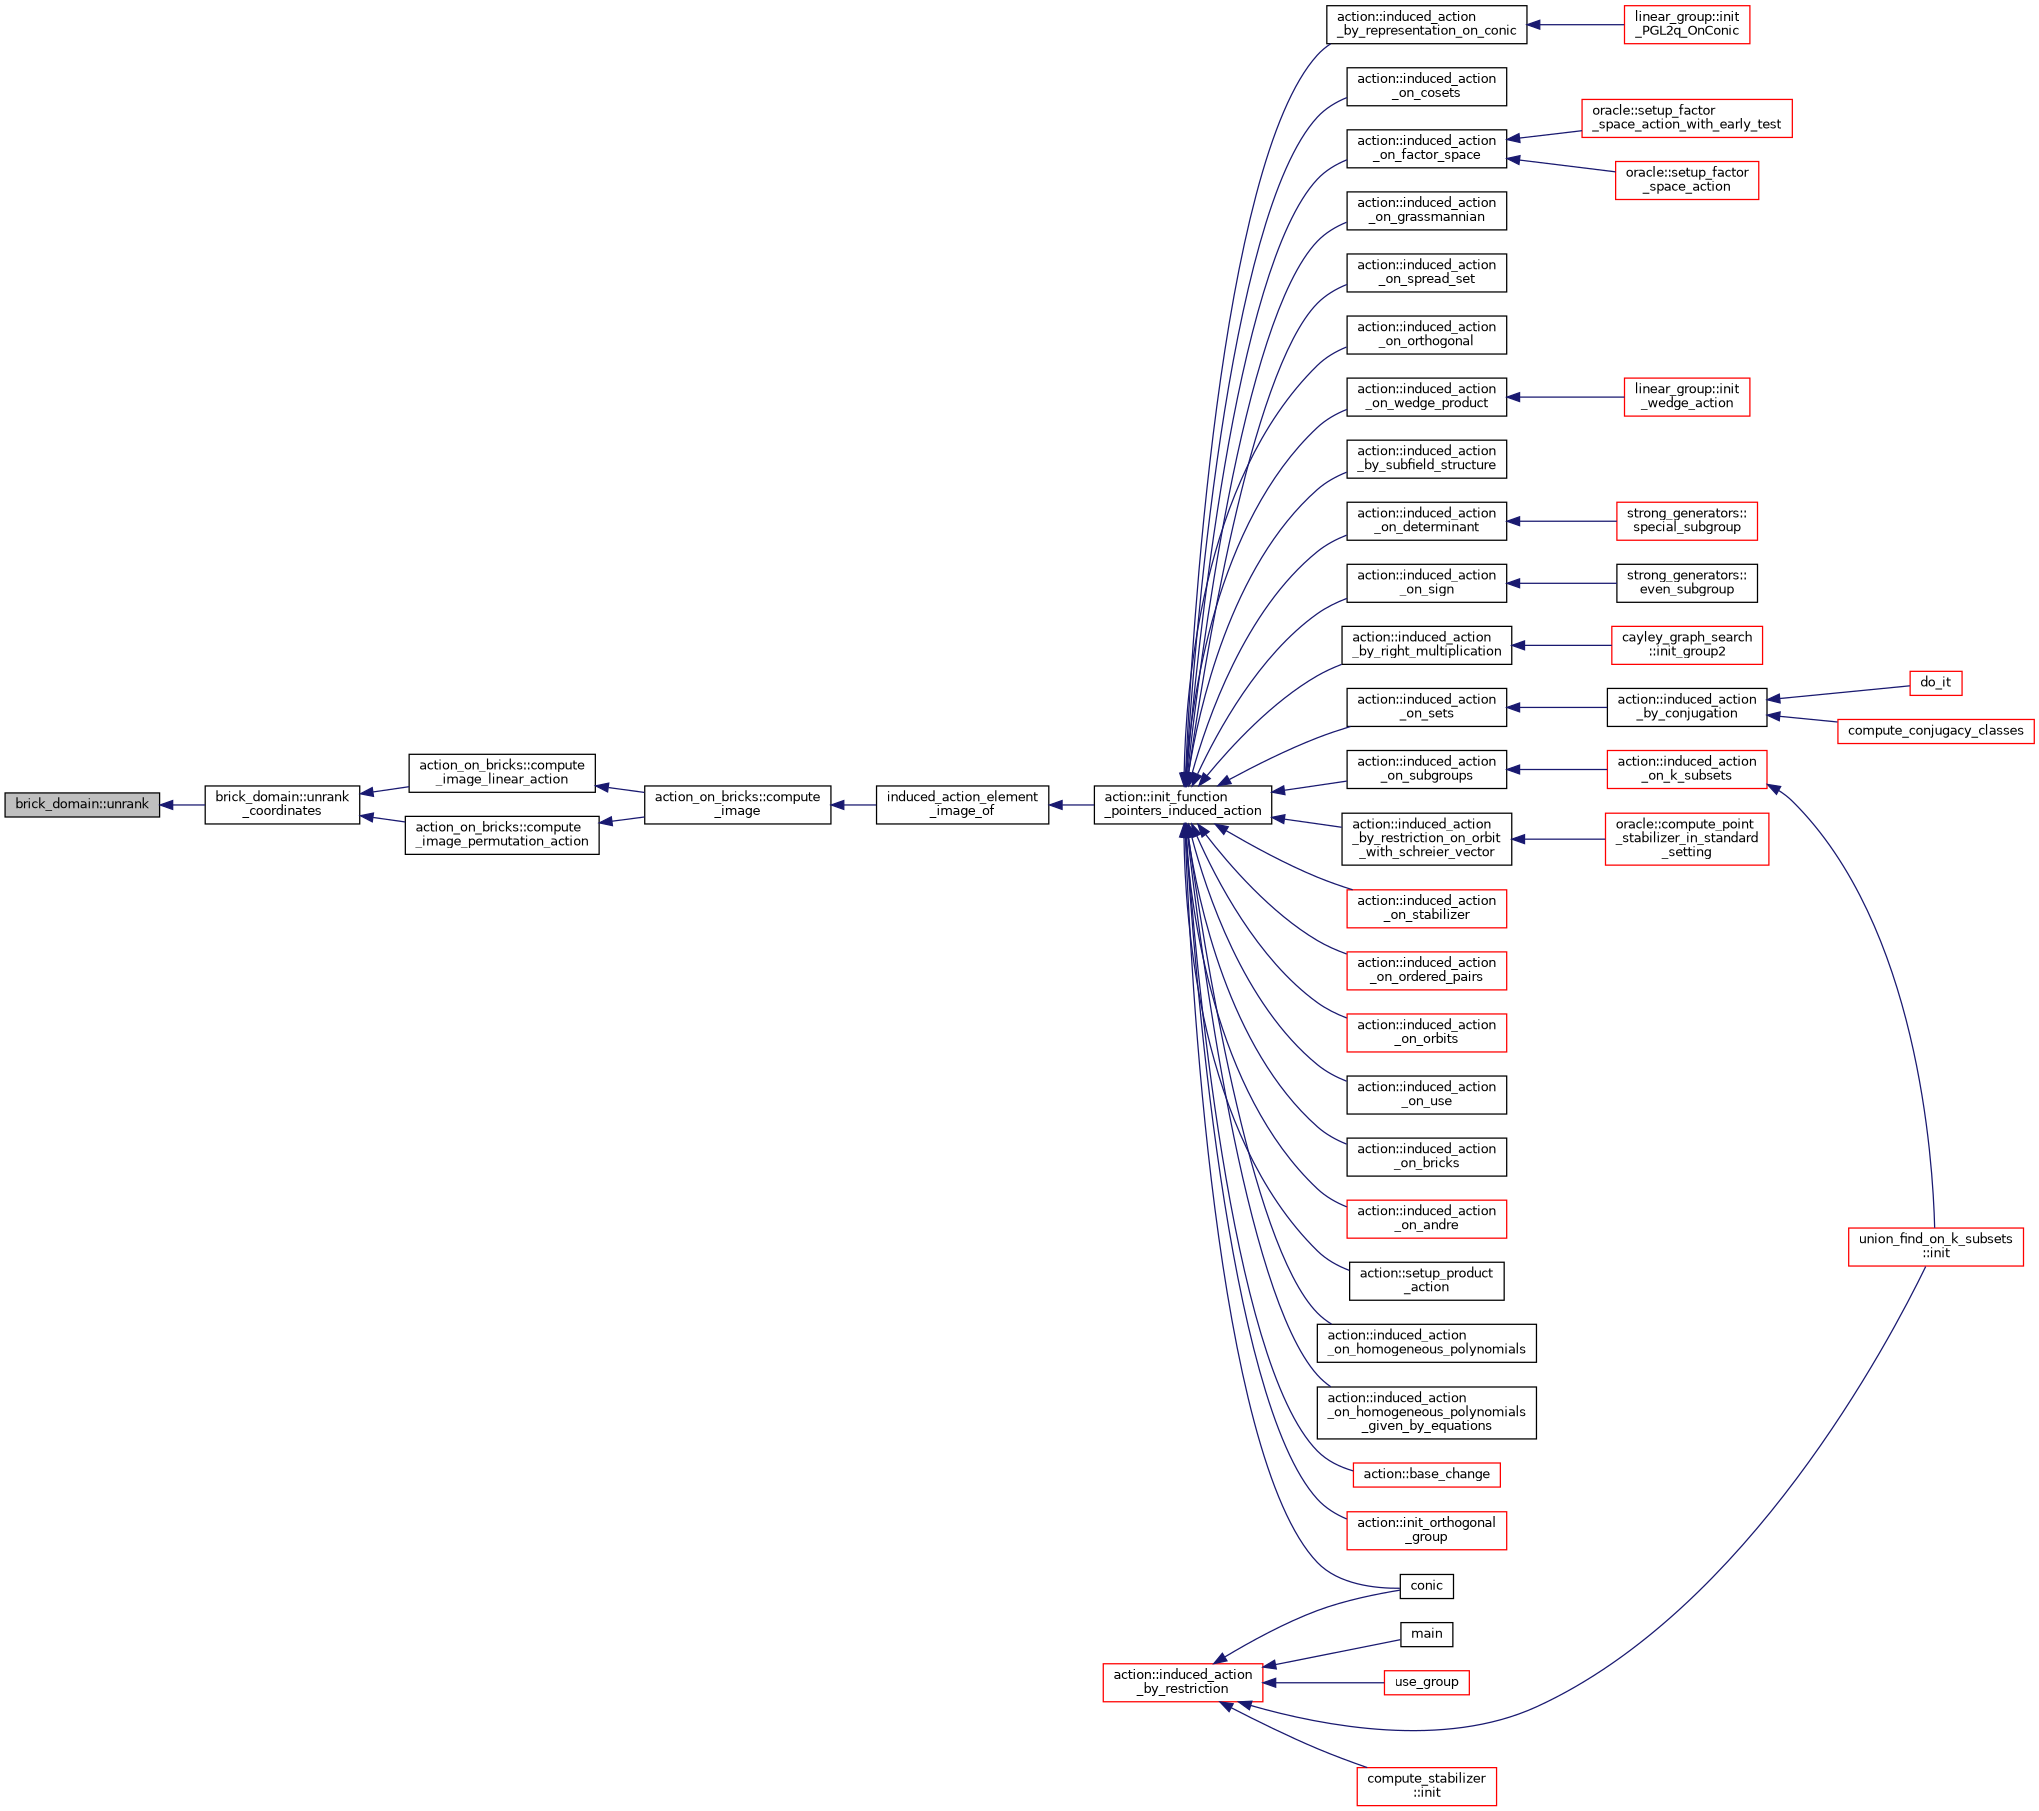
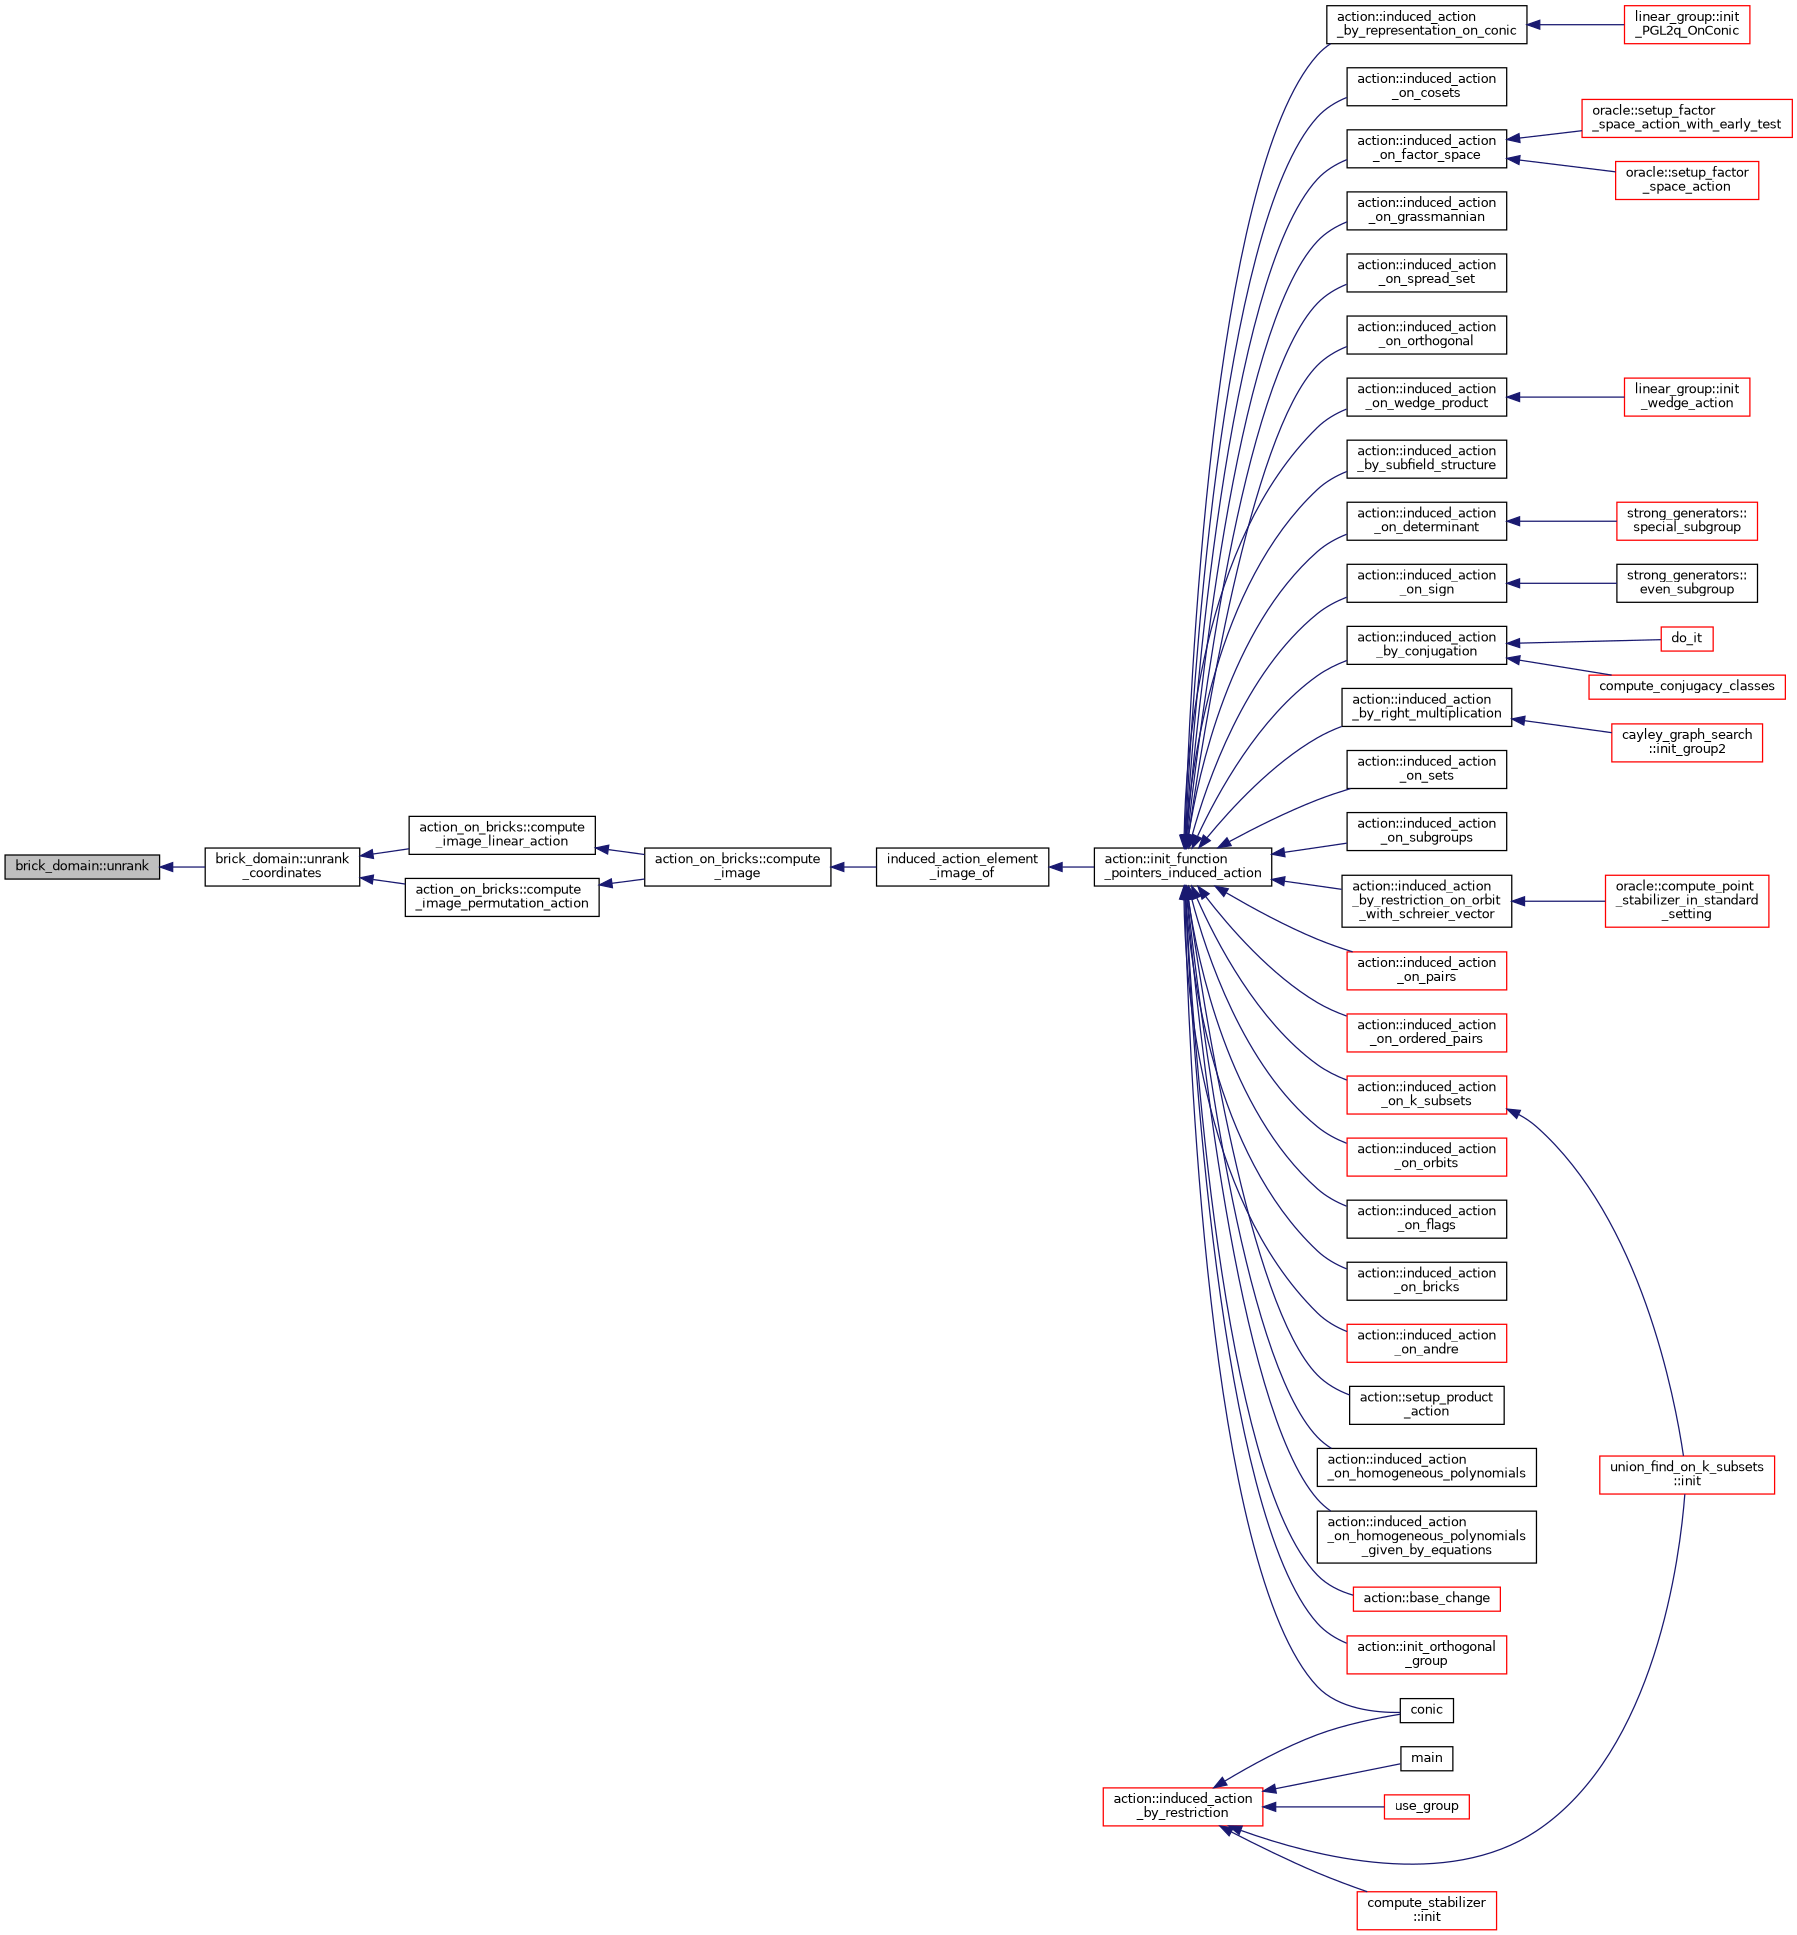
(1564, 707) -> (1258, 735)
(1564, 770) -> (1257, 1002)
(1427, 909) -> (1427, 971)
(1427, 1095) -> (1427, 1219)
